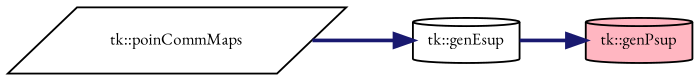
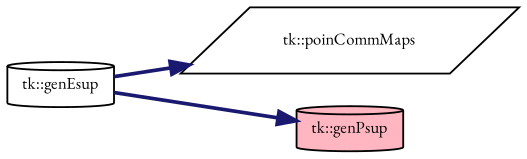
(353, 40) -> (143, 72)
